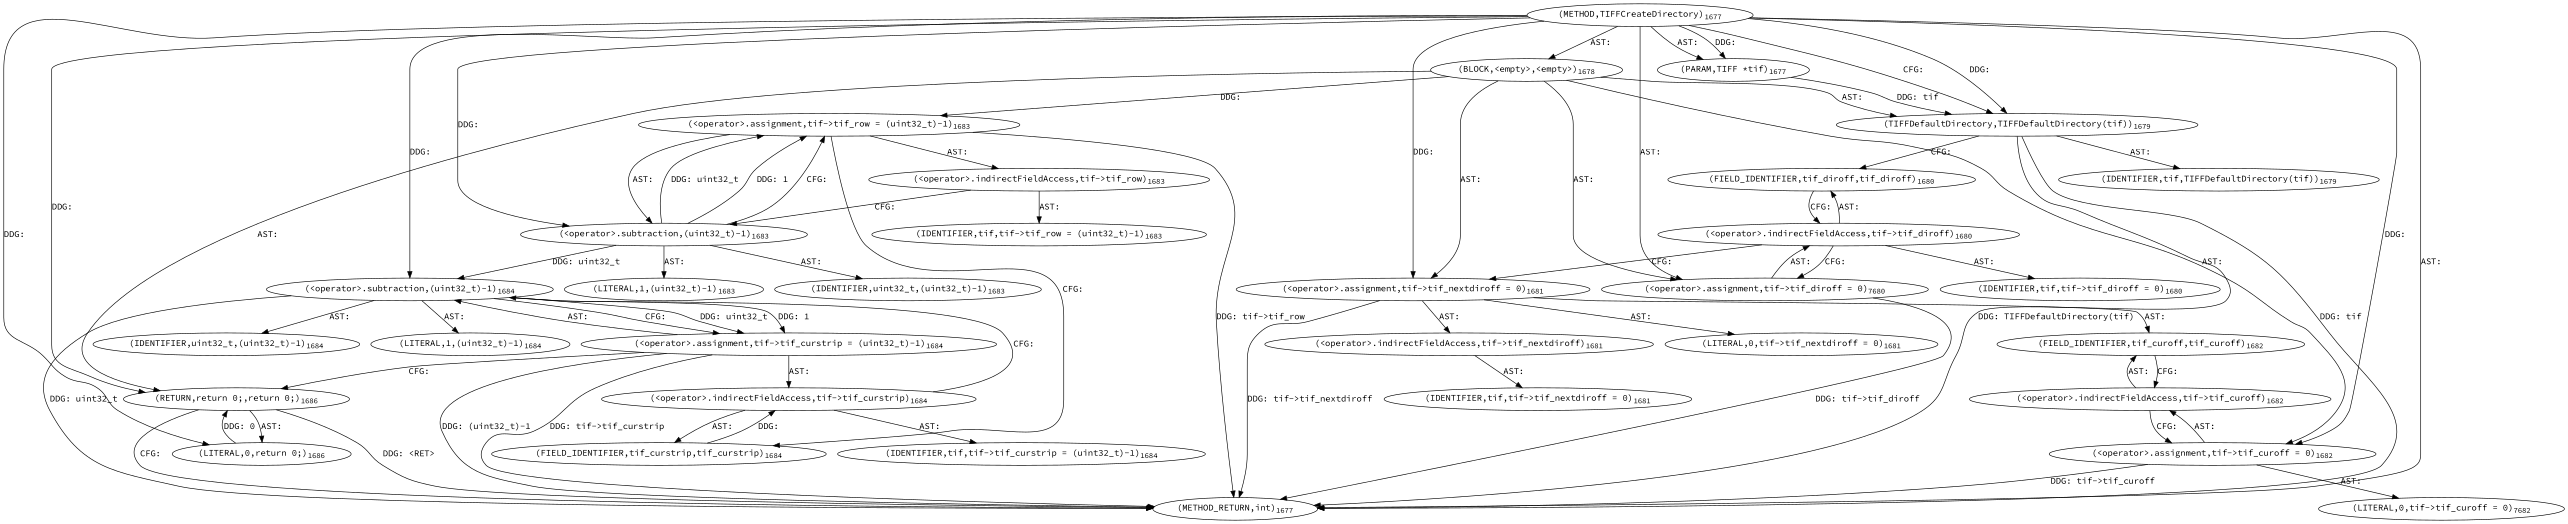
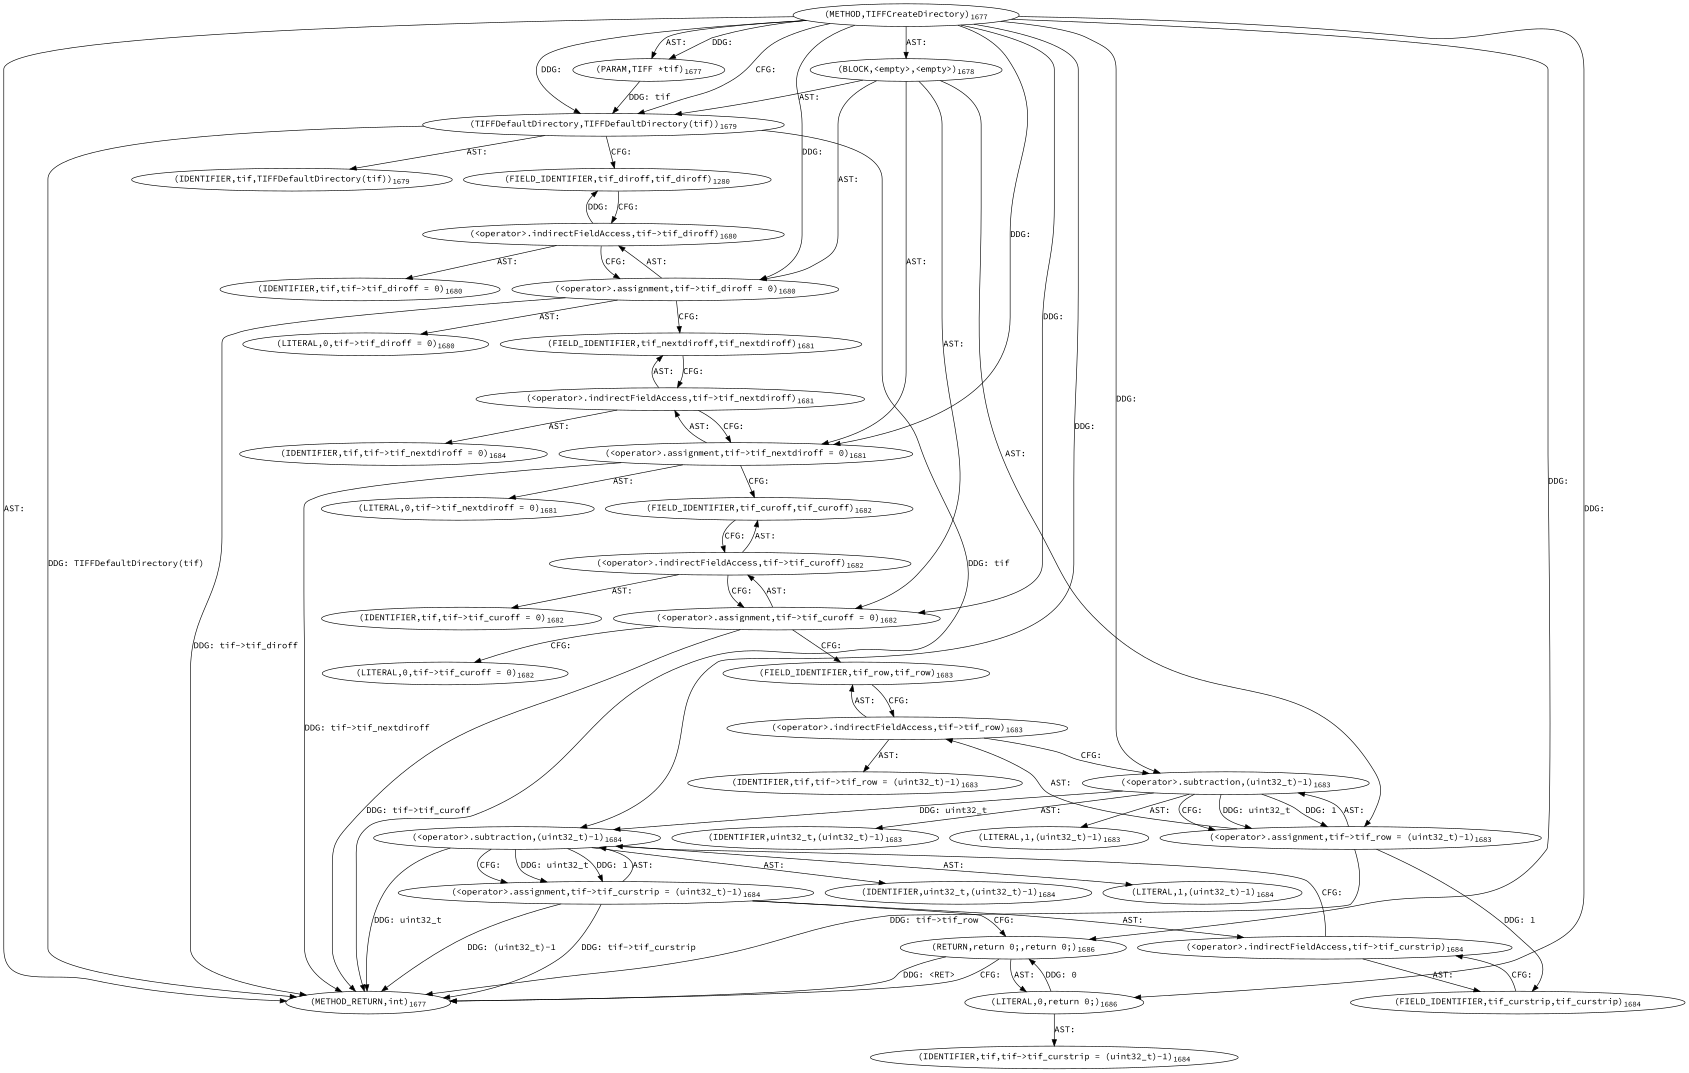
(1233, 97) -> (1018, 454)
(682, 106) -> none
(1653, 152) -> (815, 152)
(1926, 179) -> (722, 179)
(1852, 207) -> (601, 207)
(1629, 262) -> (715, 421)
(1877, 288) -> (787, 288)
(1076, 289) -> (1520, 920)
(2158, 317) -> (762, 481)
none -> (366, 344)
none -> (681, 344)
(1642, 398) -> (498, 453)
(902, 426) -> (1054, 1027)
(771, 427) -> (1525, 975)
(2354, 481) -> (564, 646)
(2522, 508) -> (526, 672)
none -> (462, 619)
none -> (856, 673)
